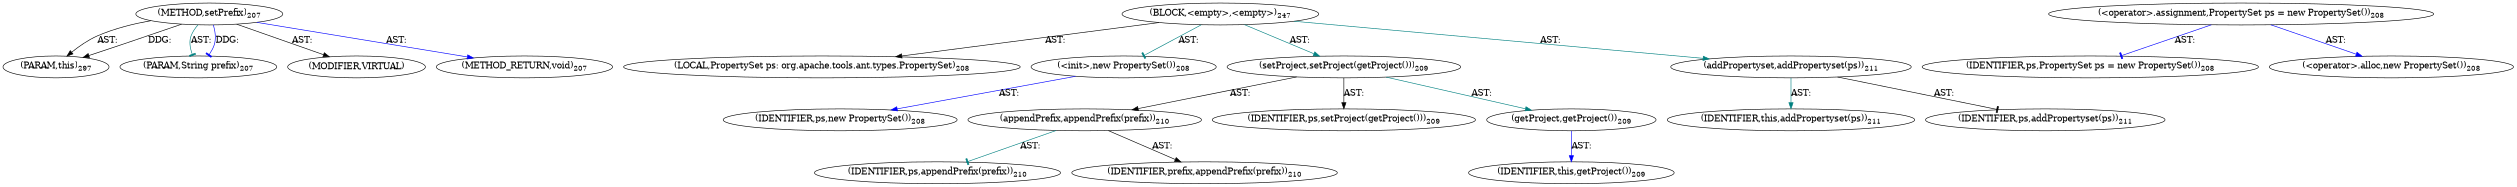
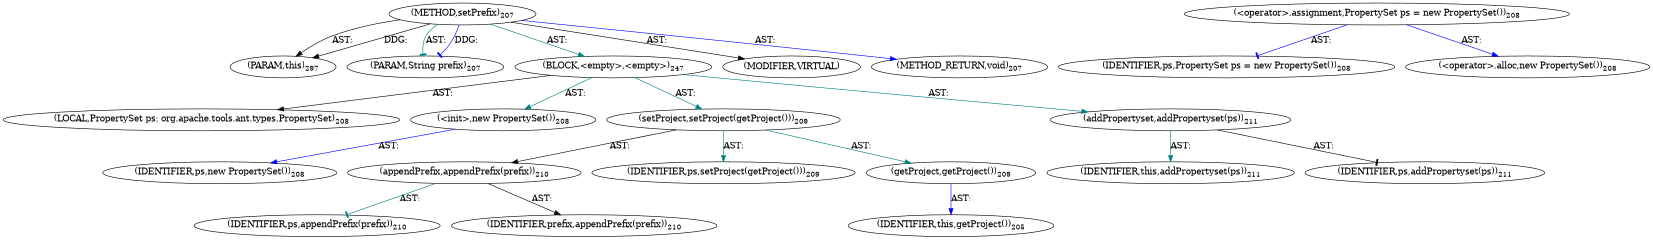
none -> (534, 39)
(1173, 40) -> (561, 92)
(1344, 90) -> (723, 143)
(1639, 172) -> (1018, 225)
